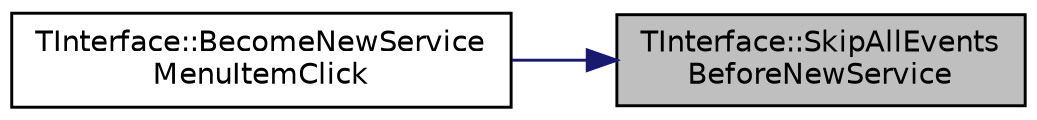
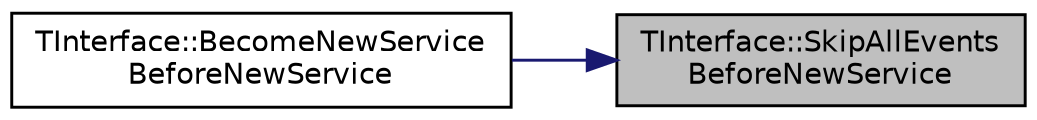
(261, 60) -> (261, 60)
